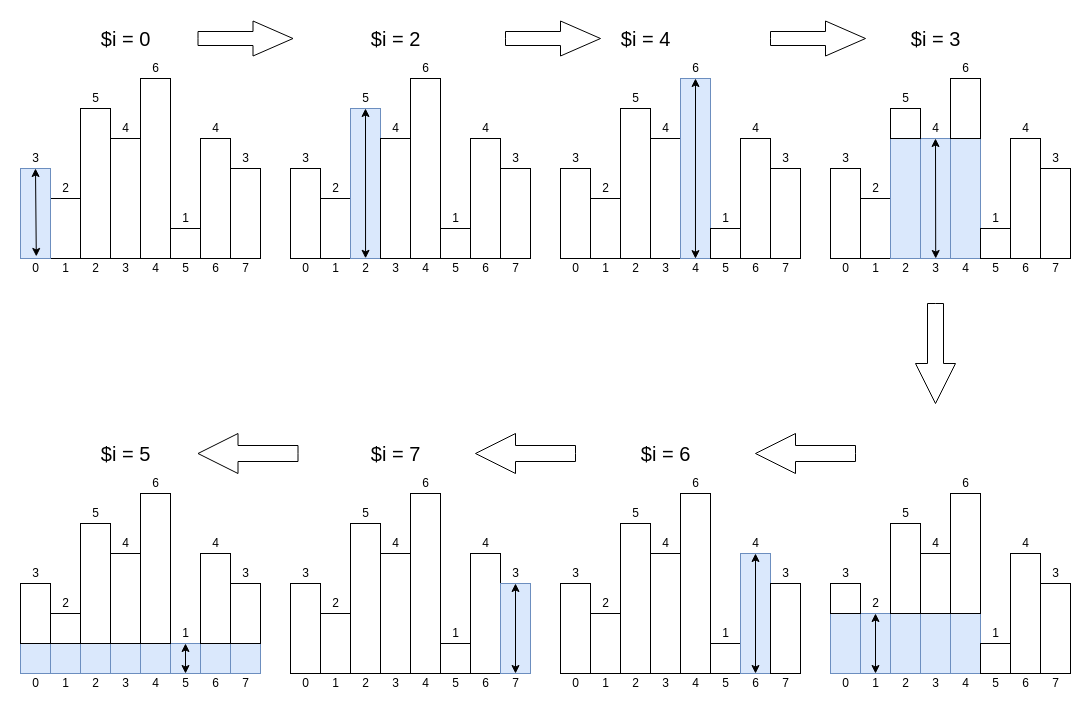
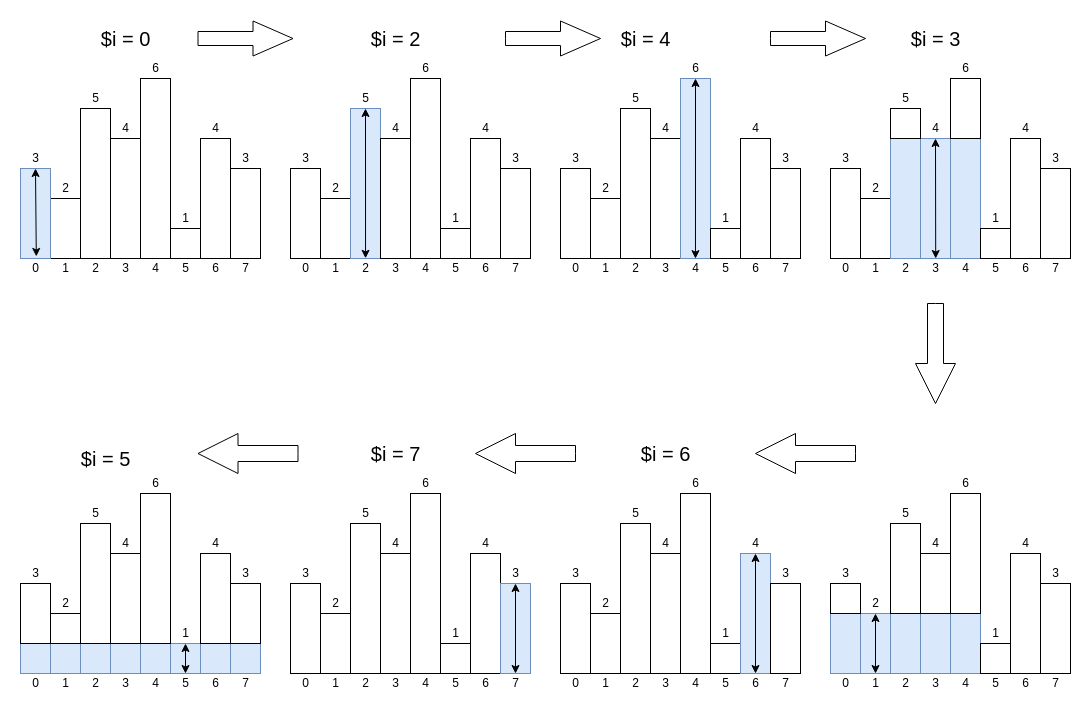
(126, 454) -> (106, 459)
